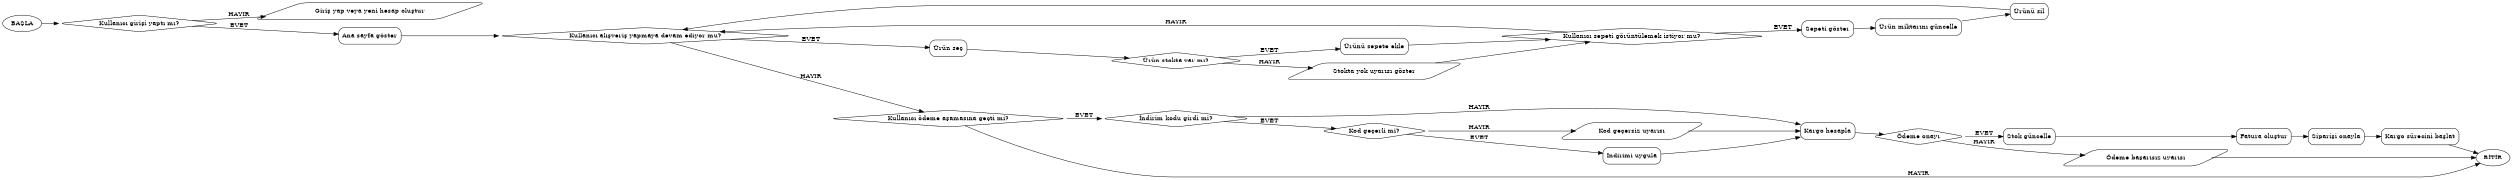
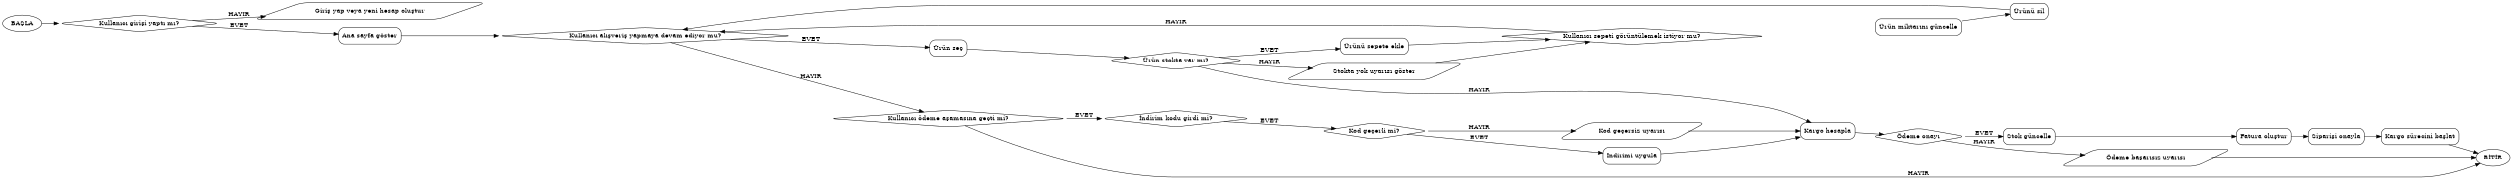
(1828, 29) -> none
(1515, 110) -> (1503, 93)
